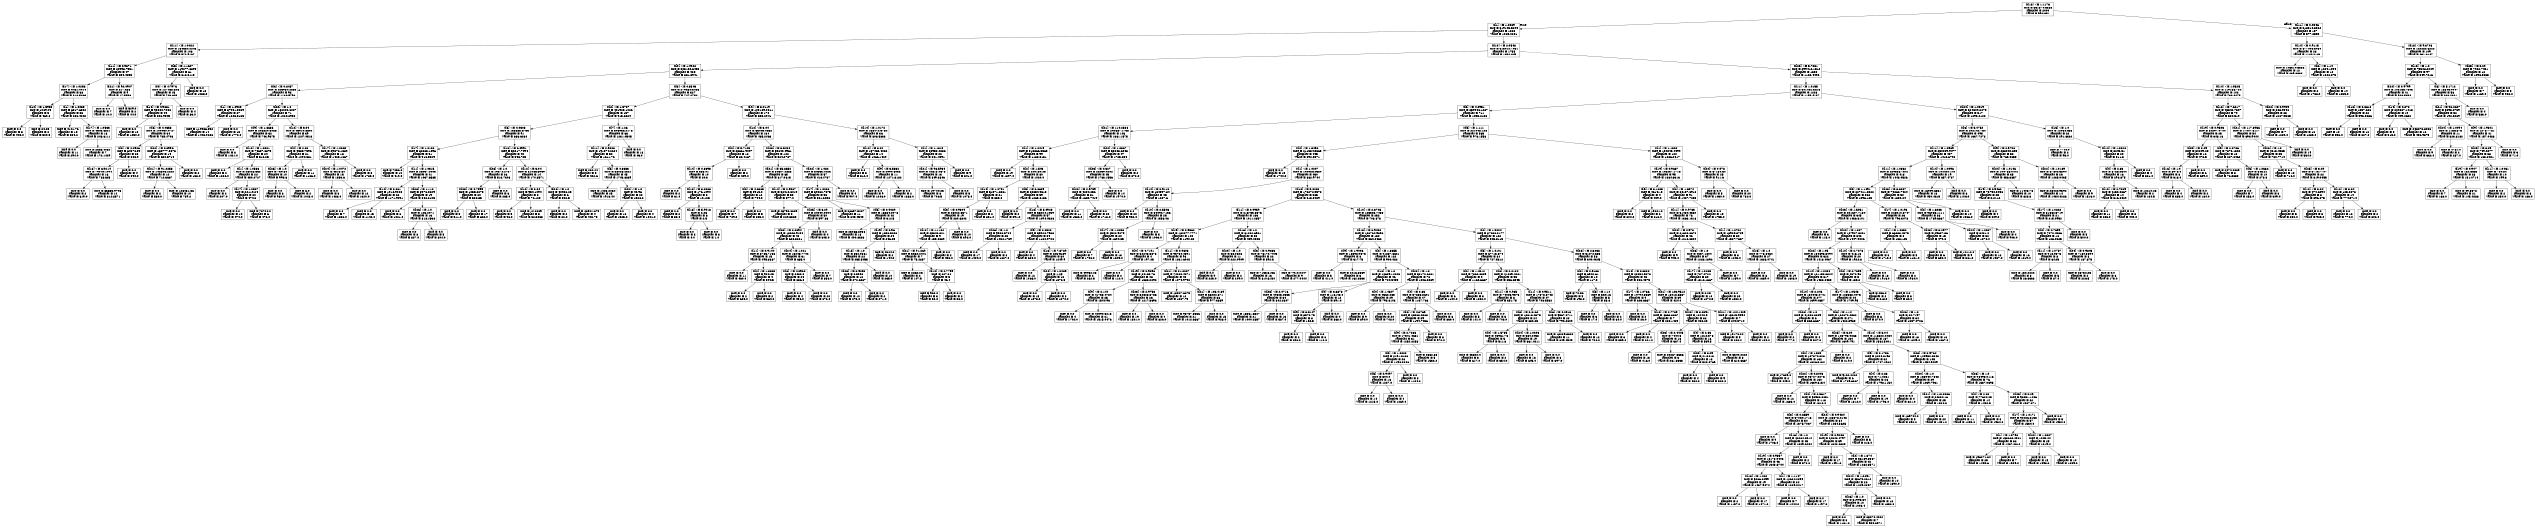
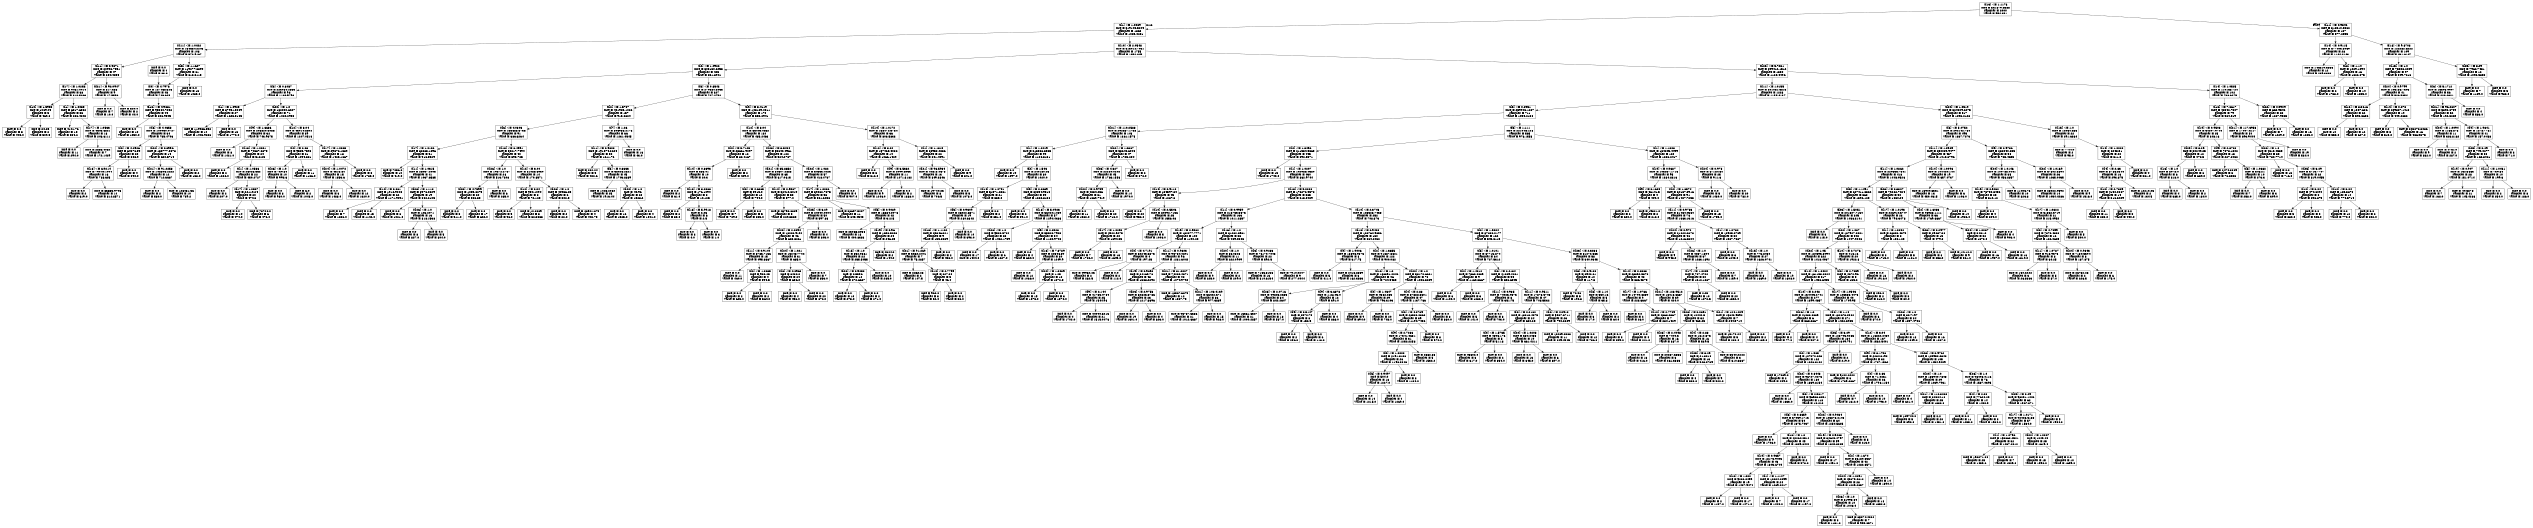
(176, 102) -> (159, 79)
(970, 255) -> (969, 255)
